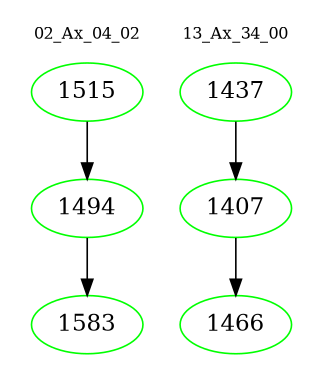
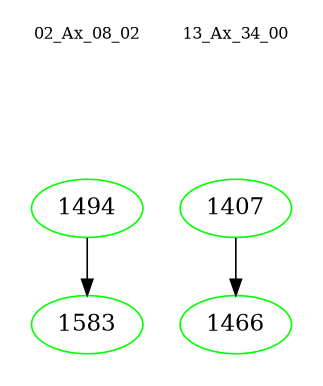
(87, 35) -> (87, 35)
(87, 92) -> none
(236, 92) -> none
